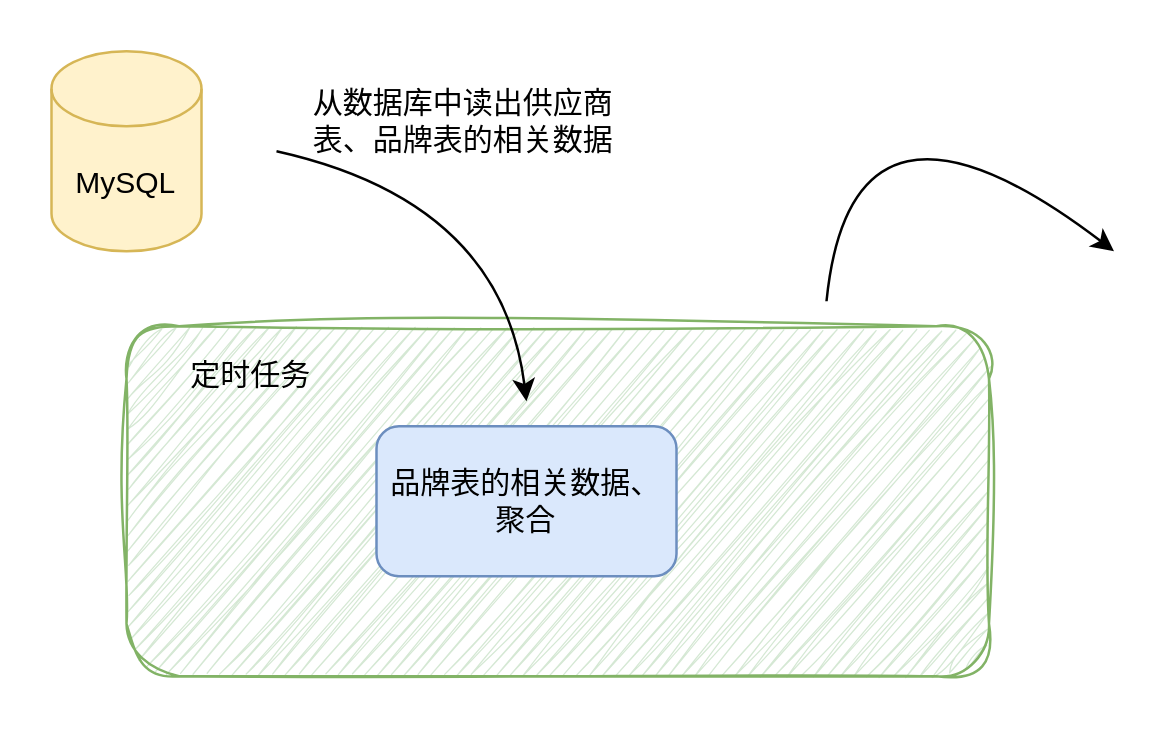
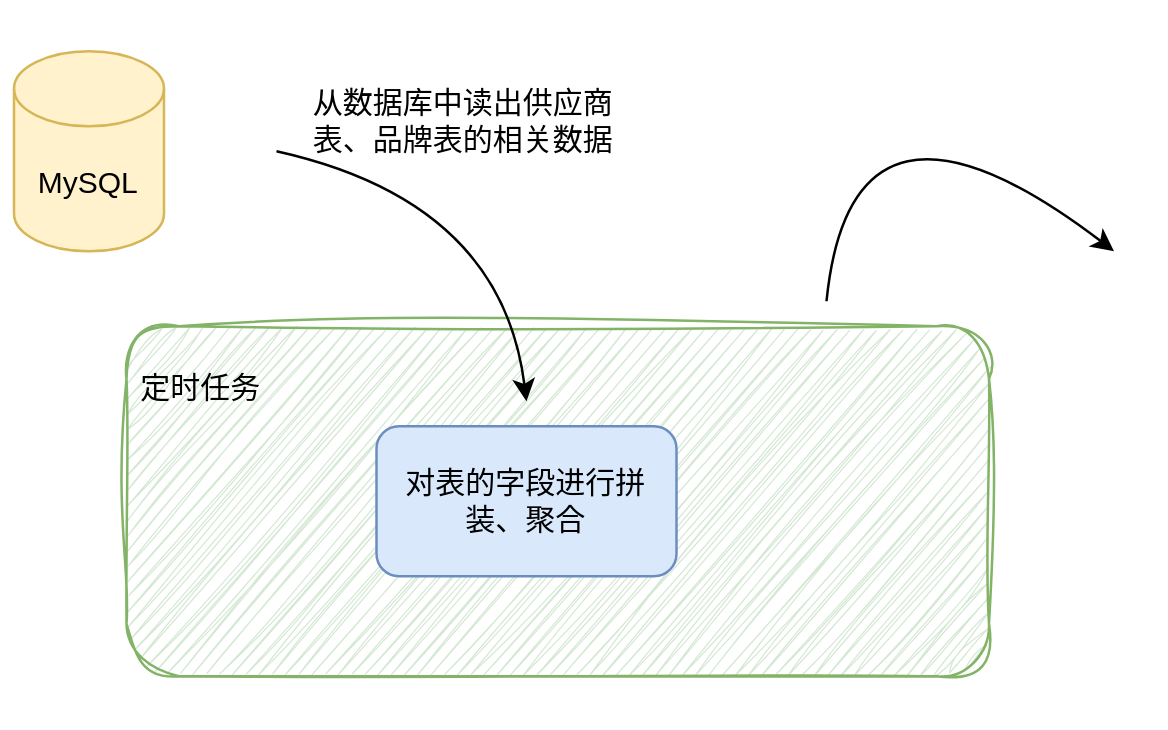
(126, 151) -> (89, 151)
(251, 376) -> (201, 389)
(526, 501) -> (526, 501)
